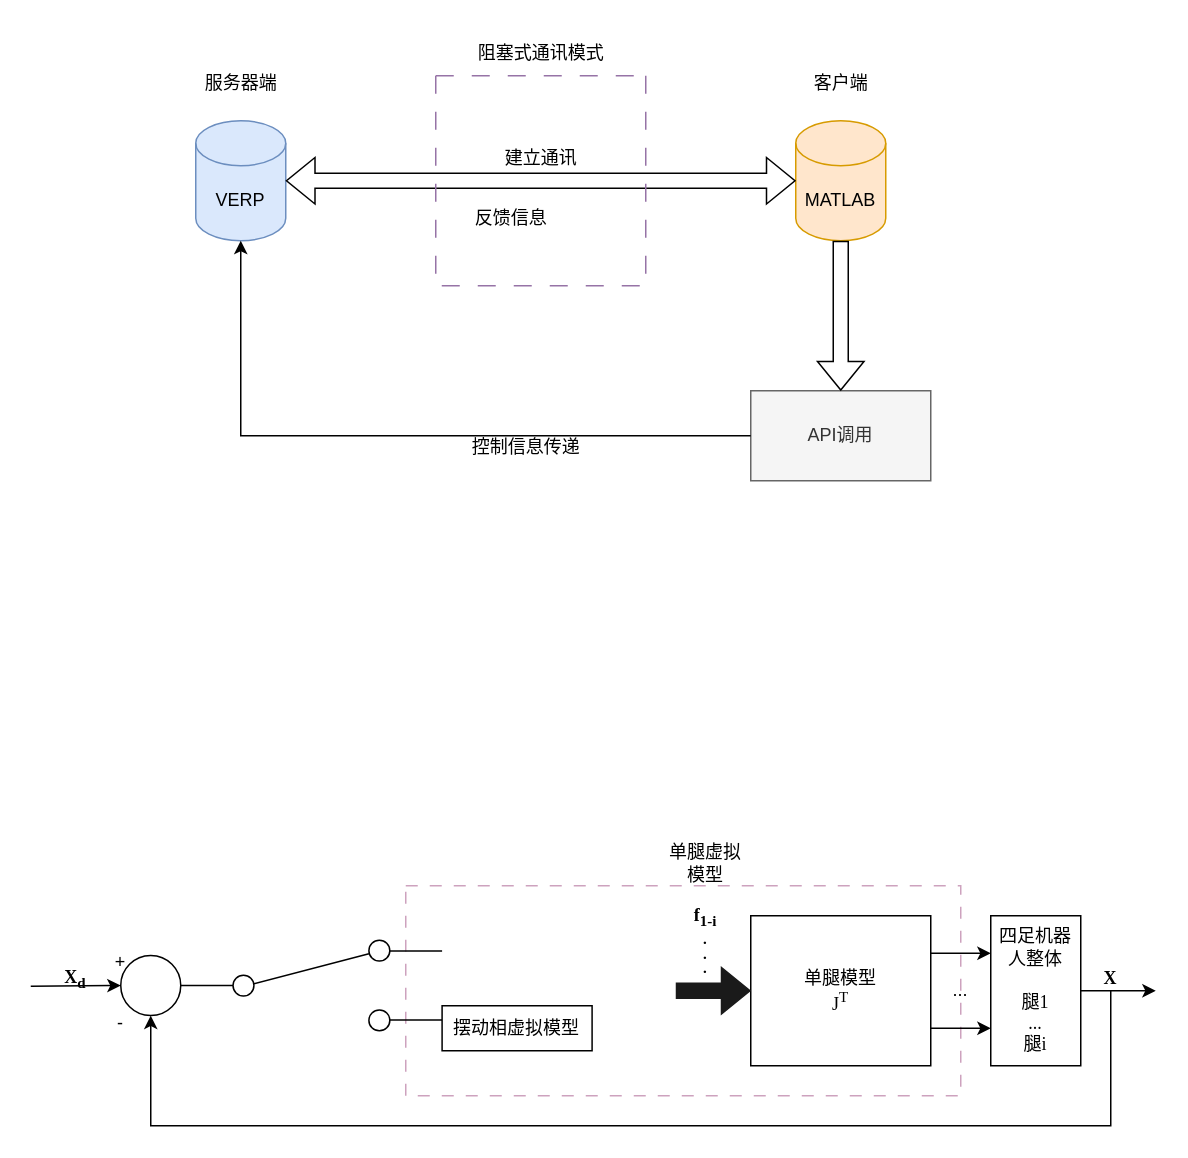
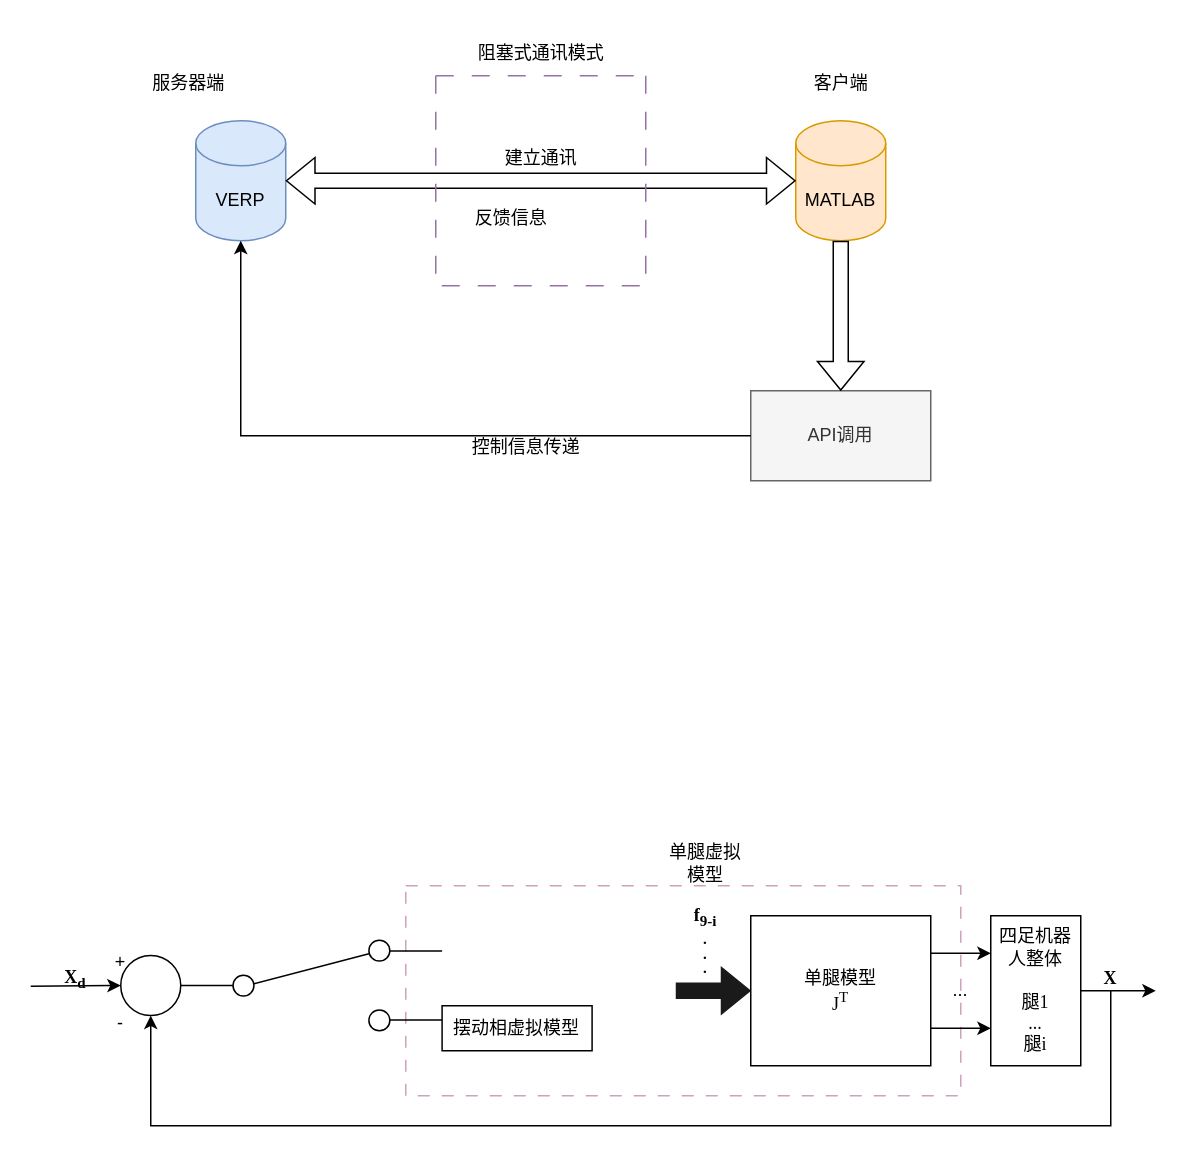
(241, 83) -> (188, 83)
(706, 938) -> (706, 938)
